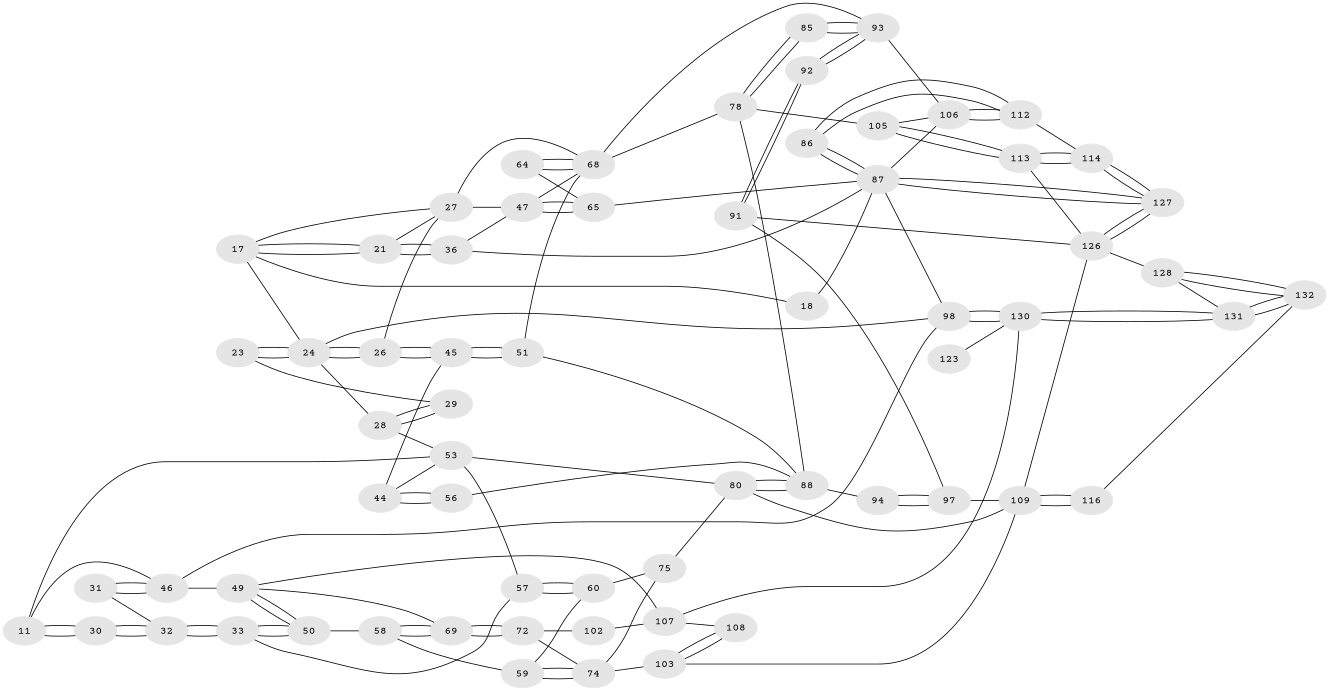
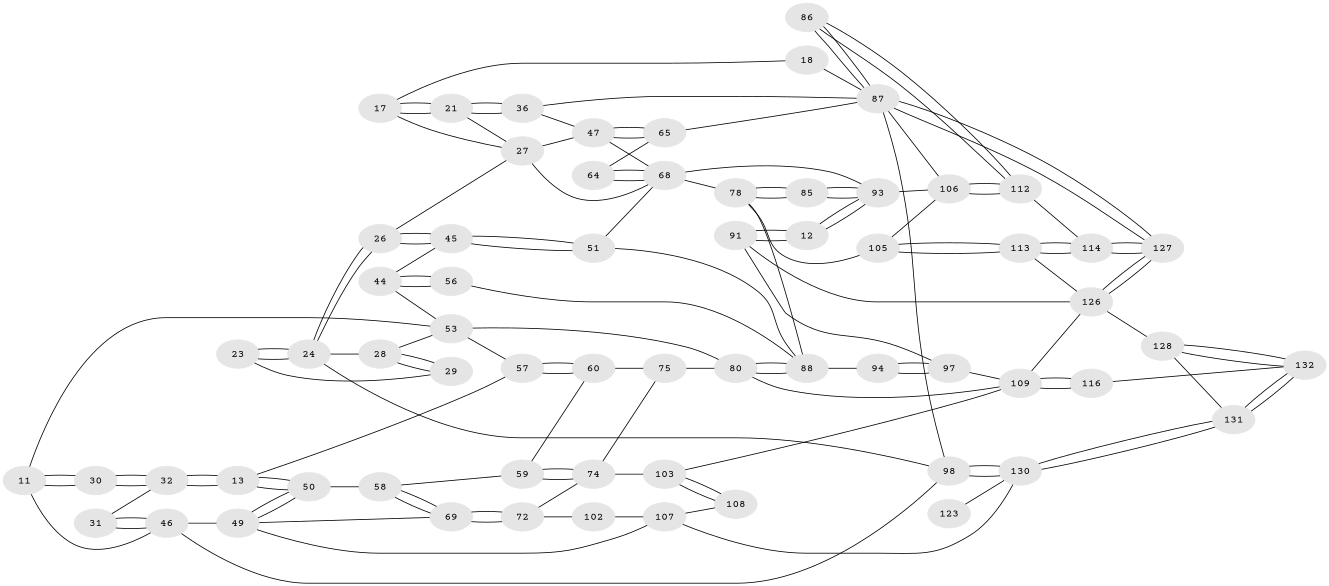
(807, 71) -> (807, 236)
(273, 301) -> none
(238, 631) -> (238, 480)
